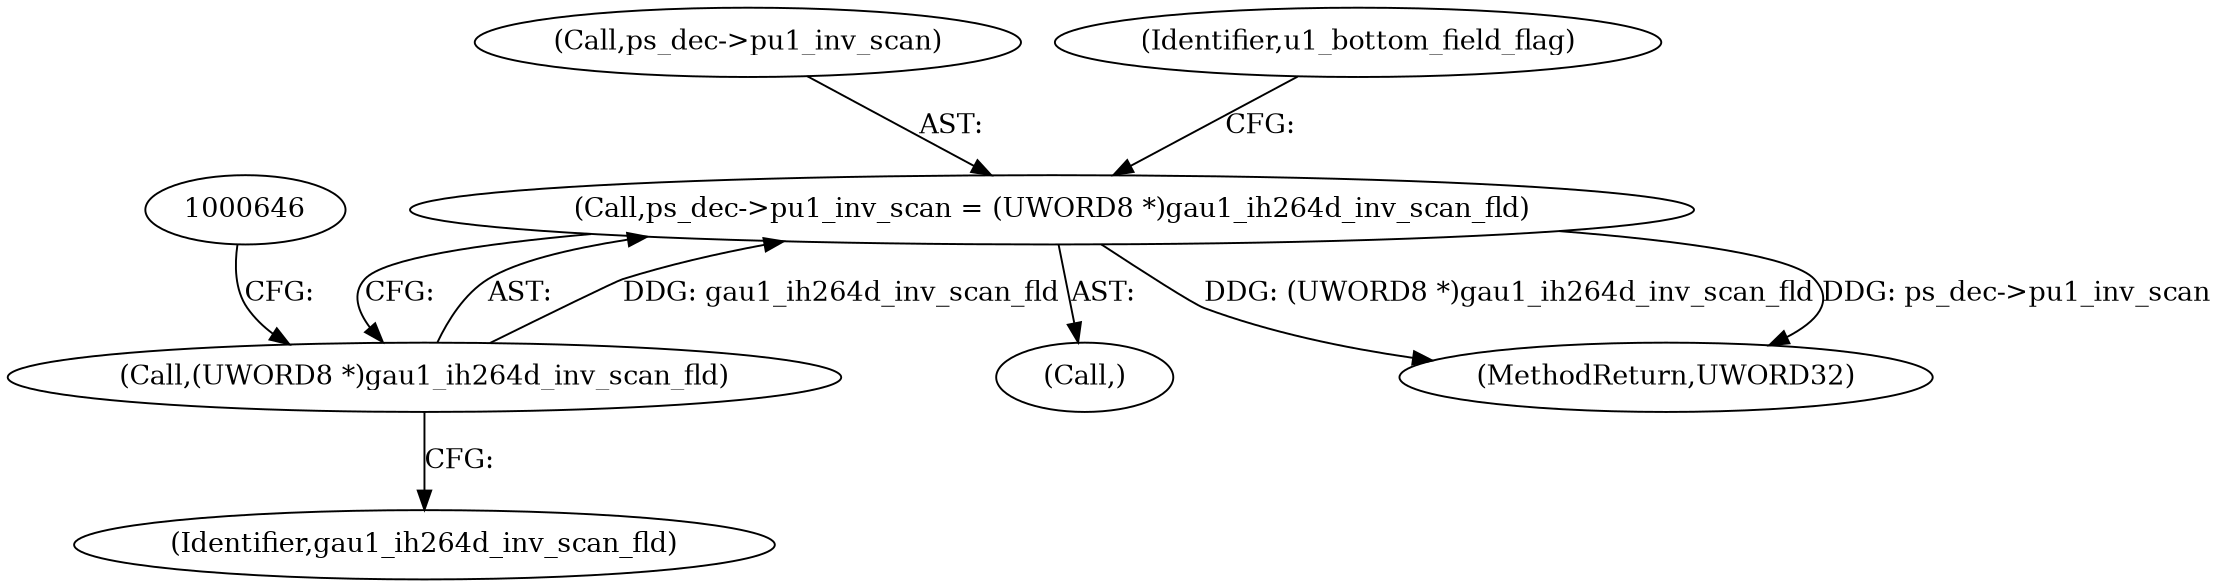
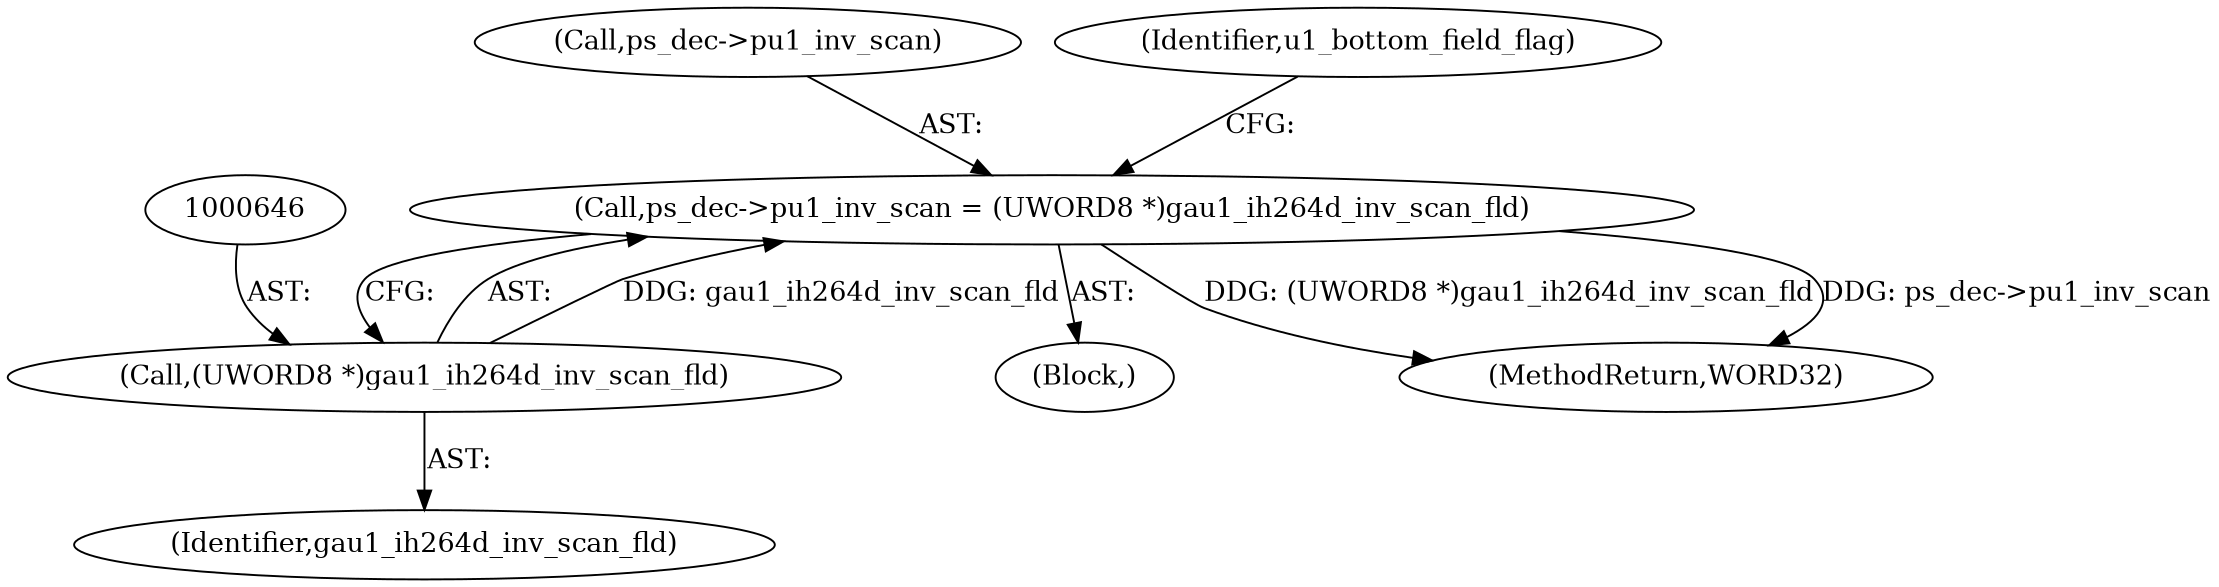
(284, 294) -> (284, 294)
(1085, 377) -> (1085, 377)
(1666, 377) -> (1666, 377)
(464, 461) -> (464, 461)
